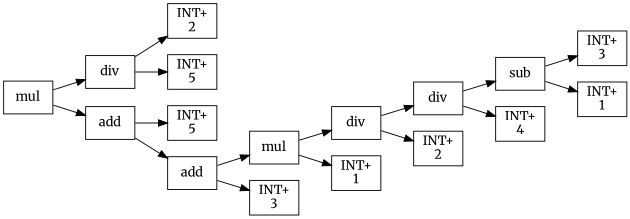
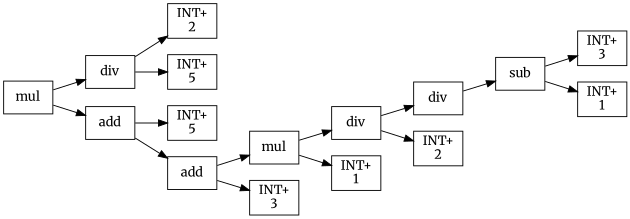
(520, 124) -> none
